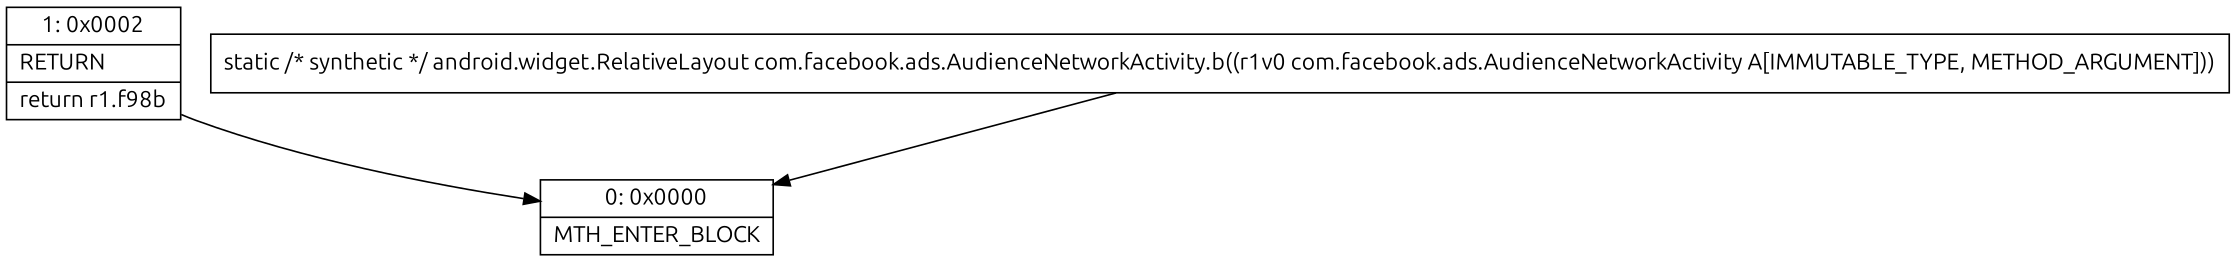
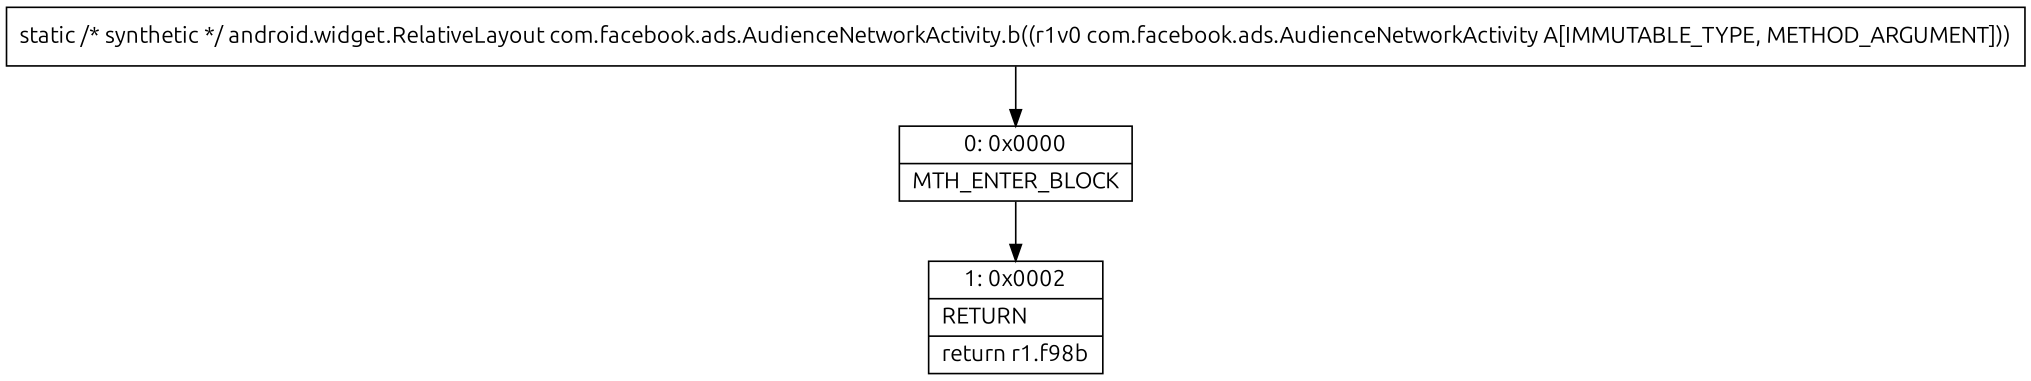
(350, 165) -> (1016, 223)
